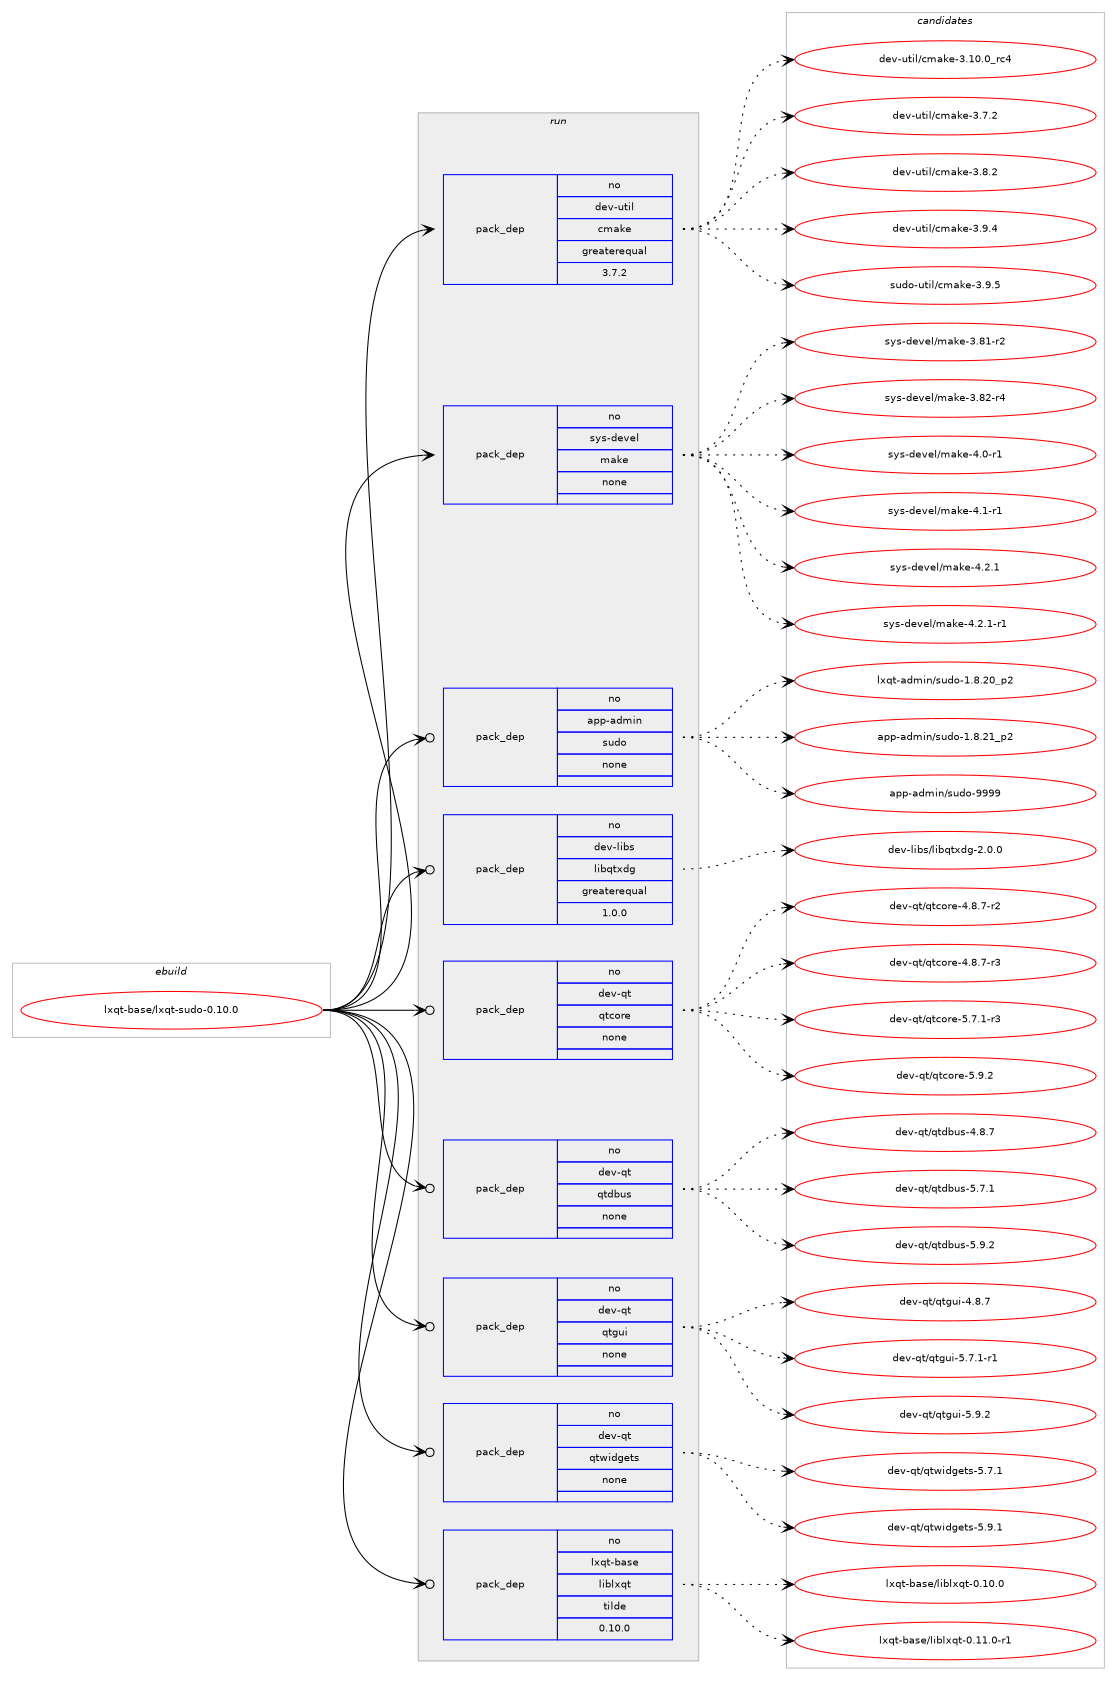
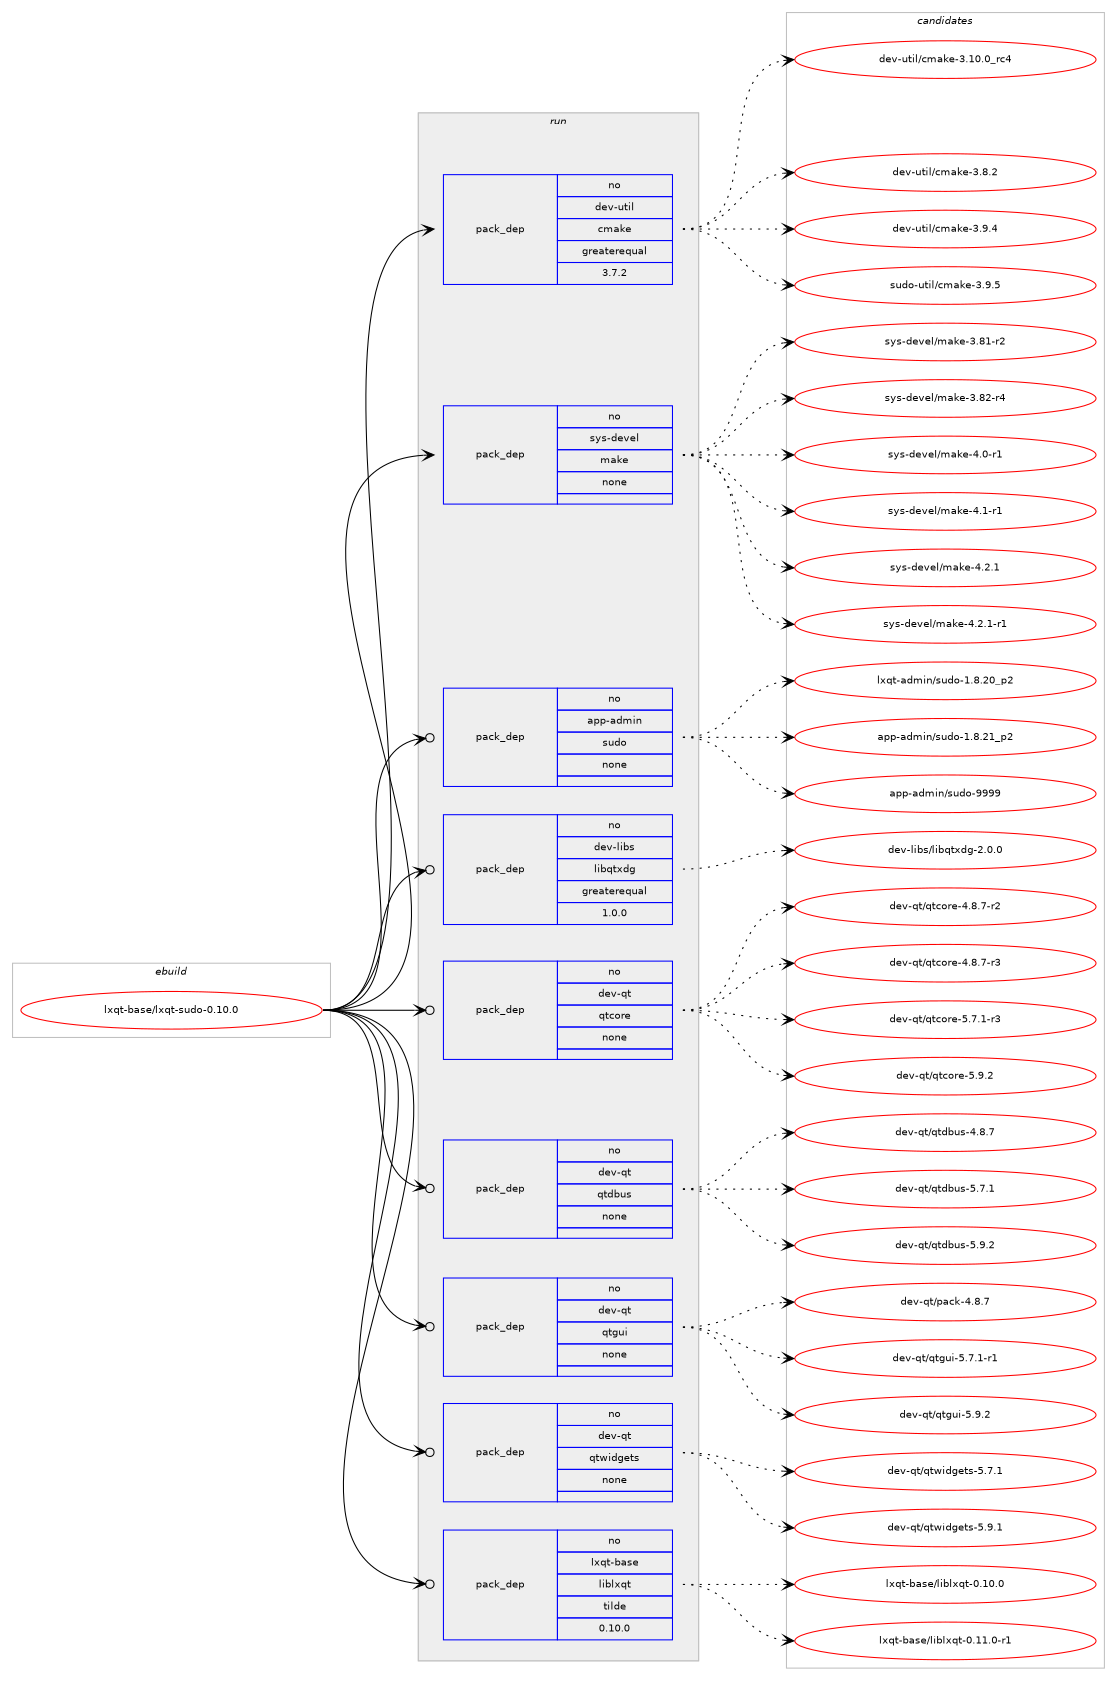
(945, 116) -> none
(945, 1302) -> (945, 1302)
